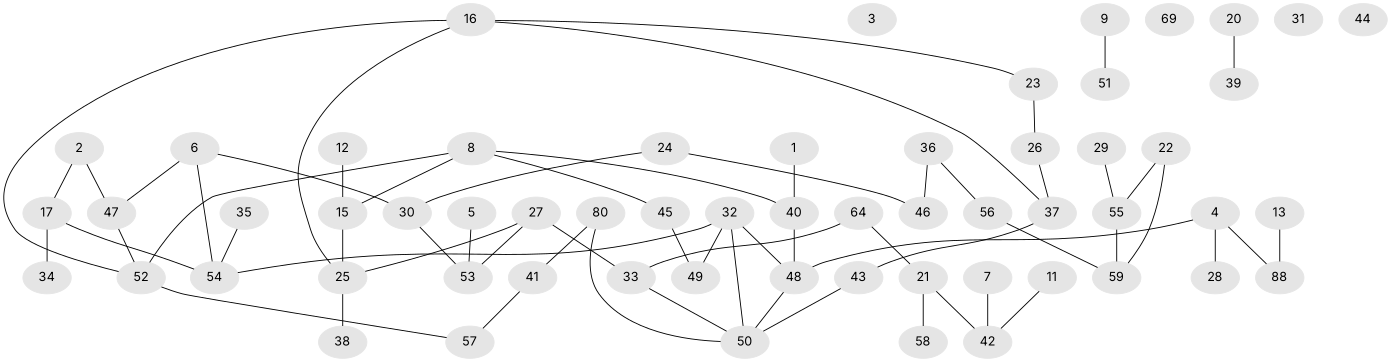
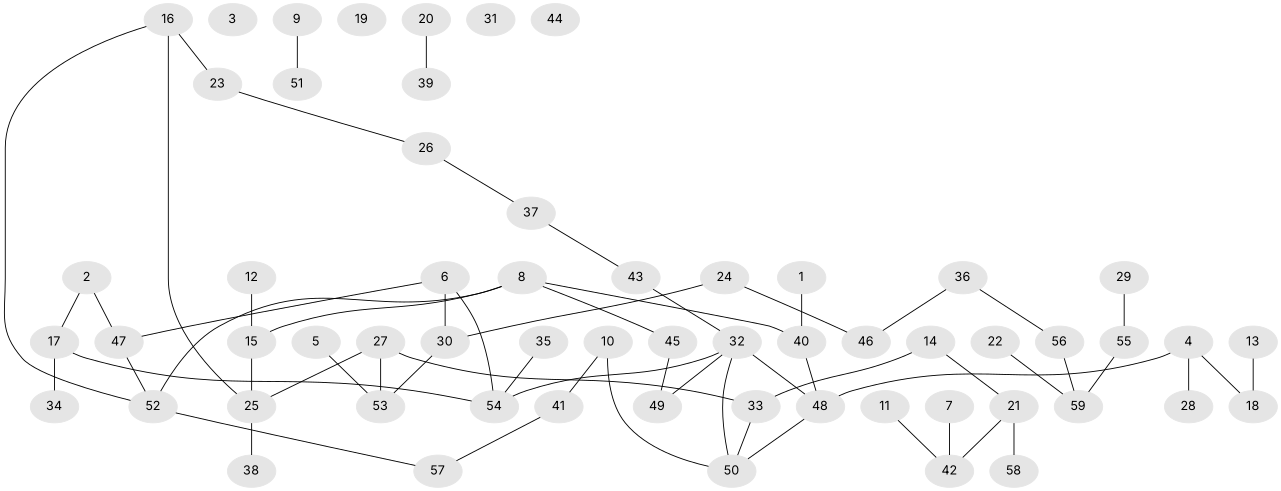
(1170, 20) -> (362, 20)
(783, 68) -> none
(1141, 181) -> none
(601, 213) -> (608, 342)
(859, 213) -> (931, 342)
(1280, 278) -> (1253, 407)
(802, 310) -> (673, 302)
